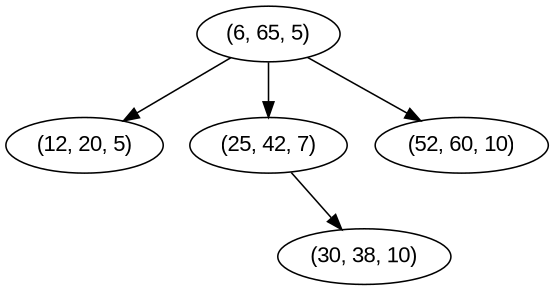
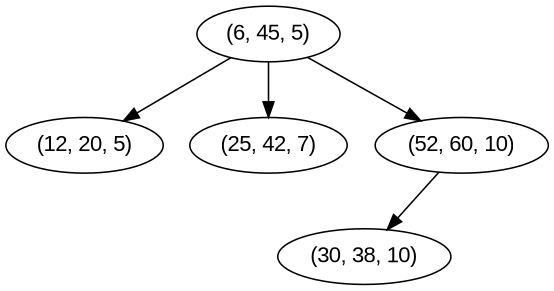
(269, 34) -> (269, 34)
(311, 195) -> (418, 195)
